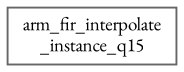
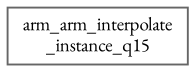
(92, 36) -> (98, 36)
